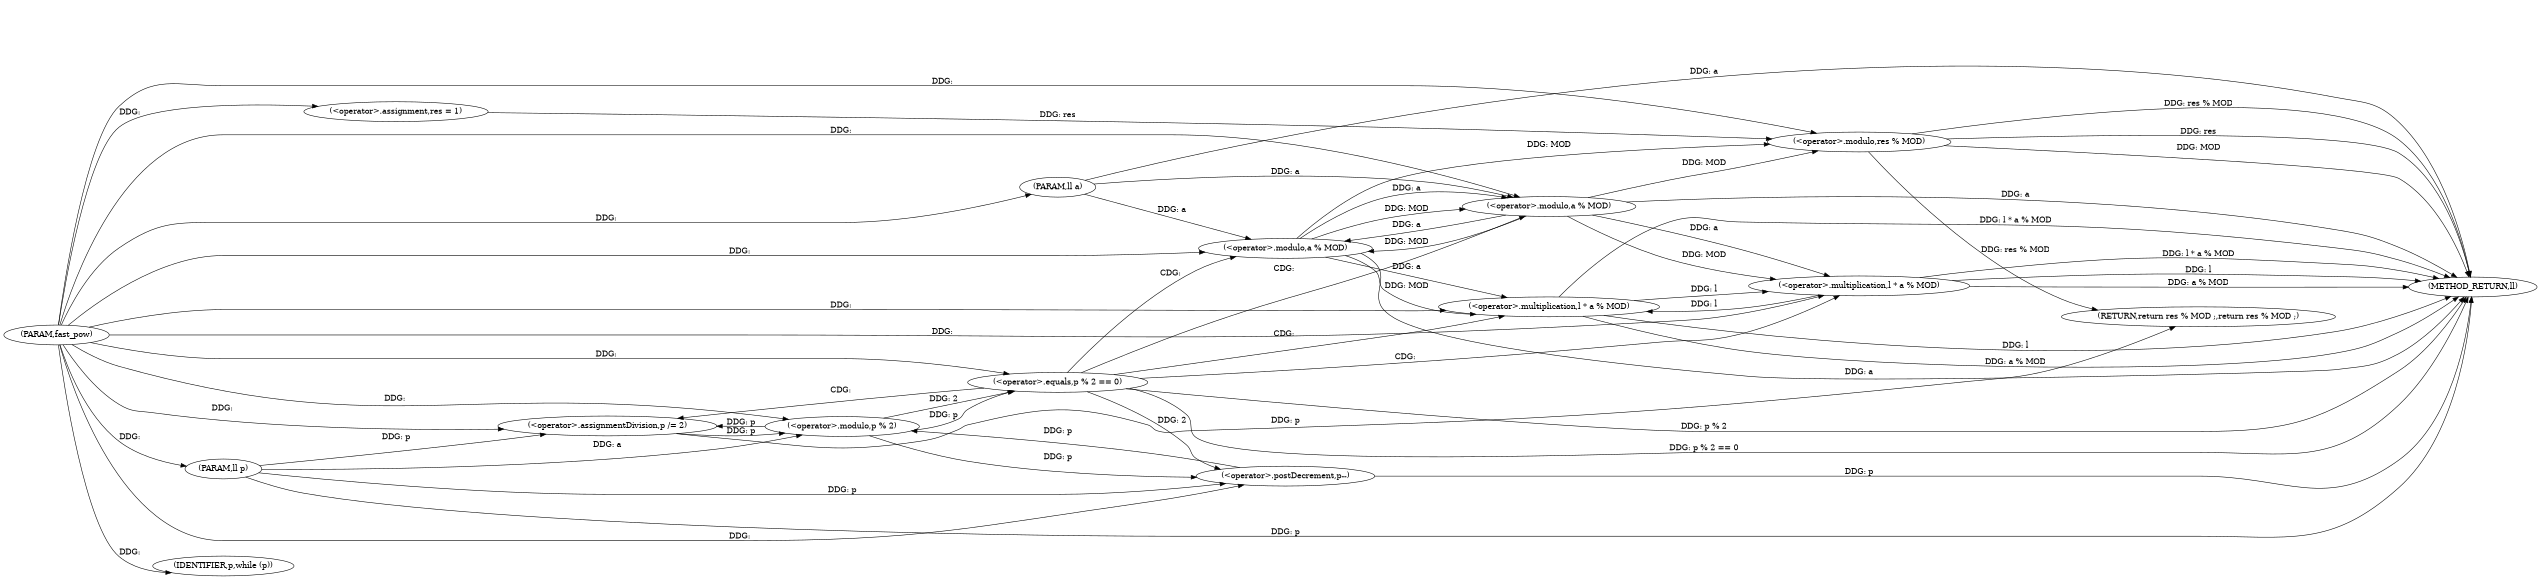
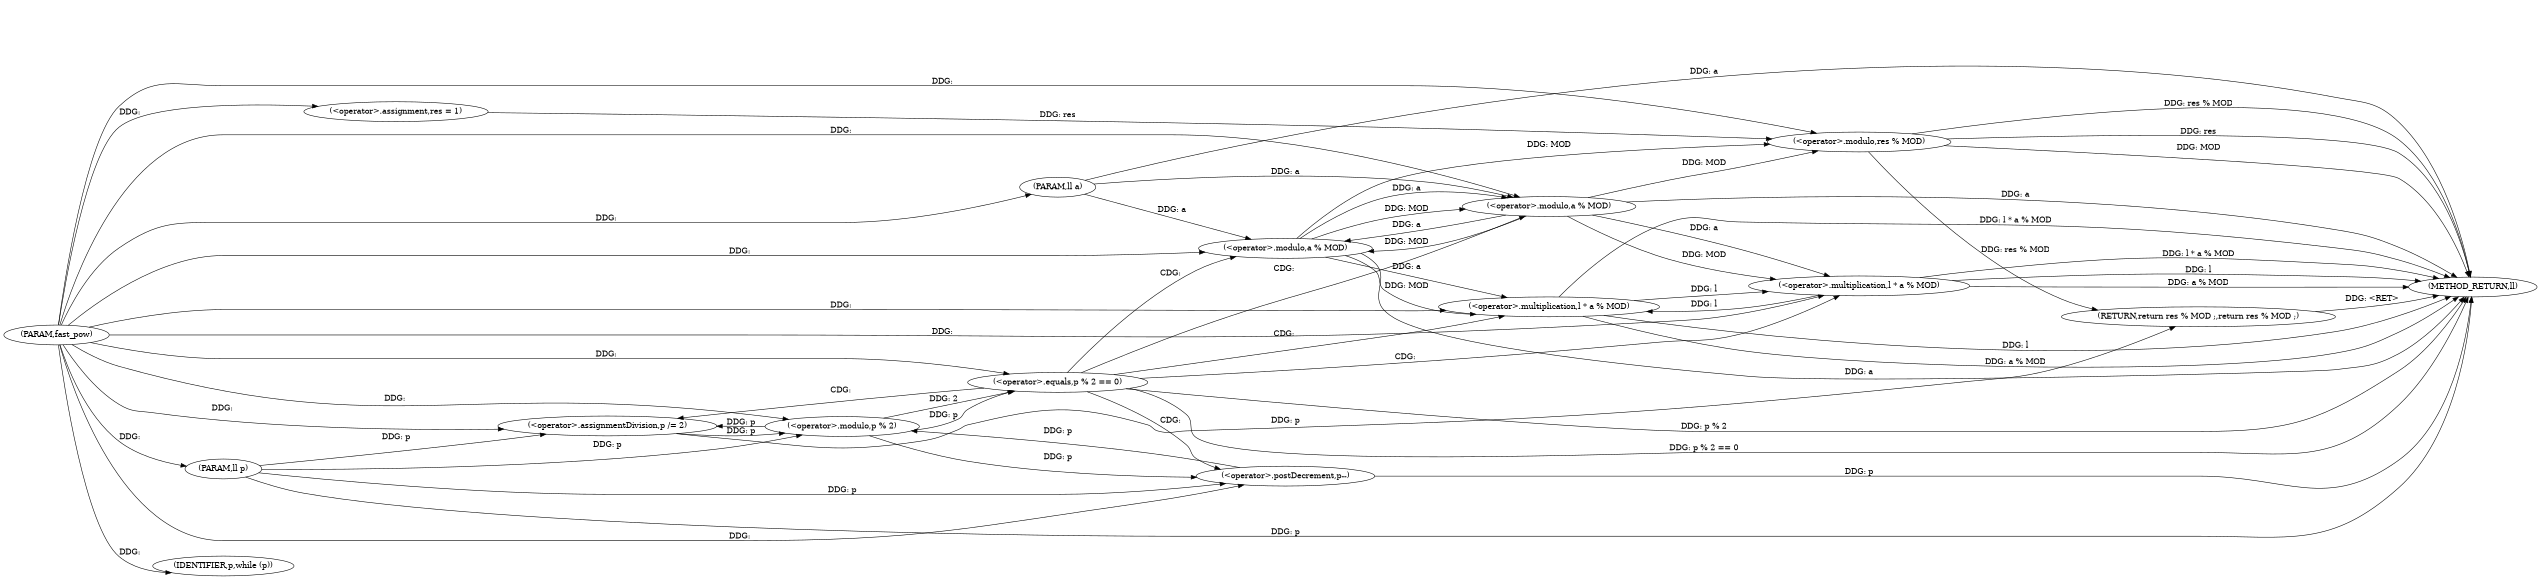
none -> (2375, 306)
(1172, 421) -> (1172, 421)
(607, 445) -> (607, 445)
